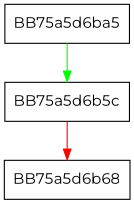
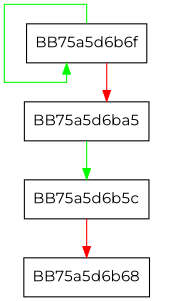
none -> (87, 43)
